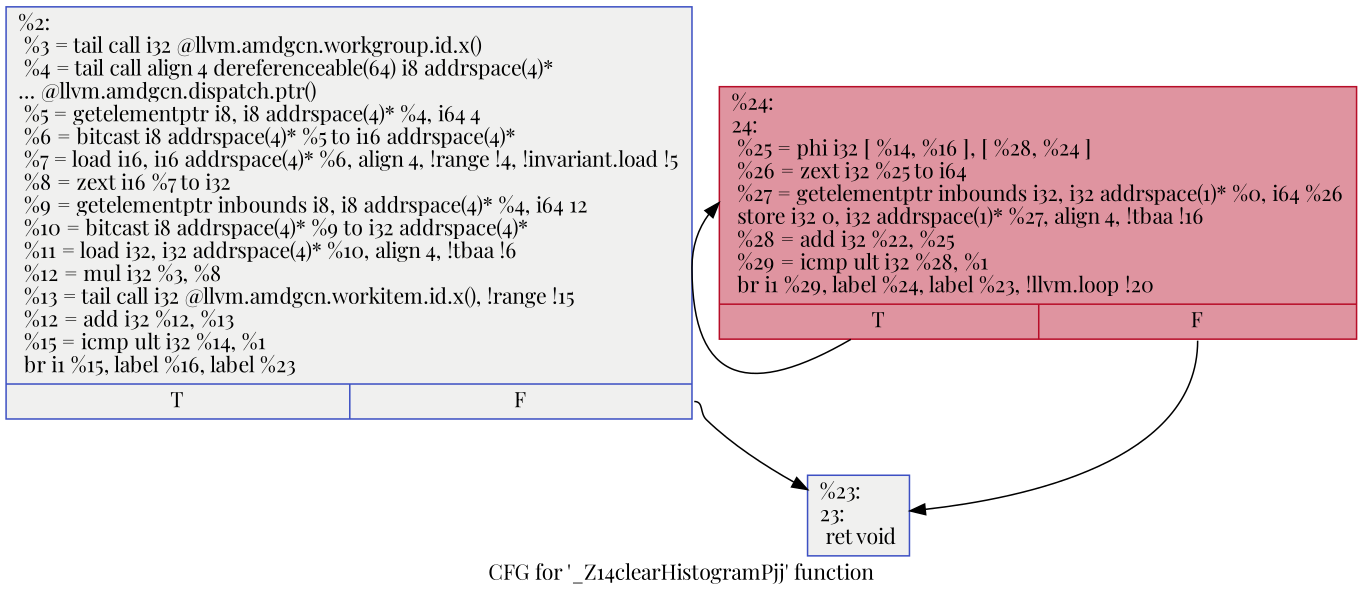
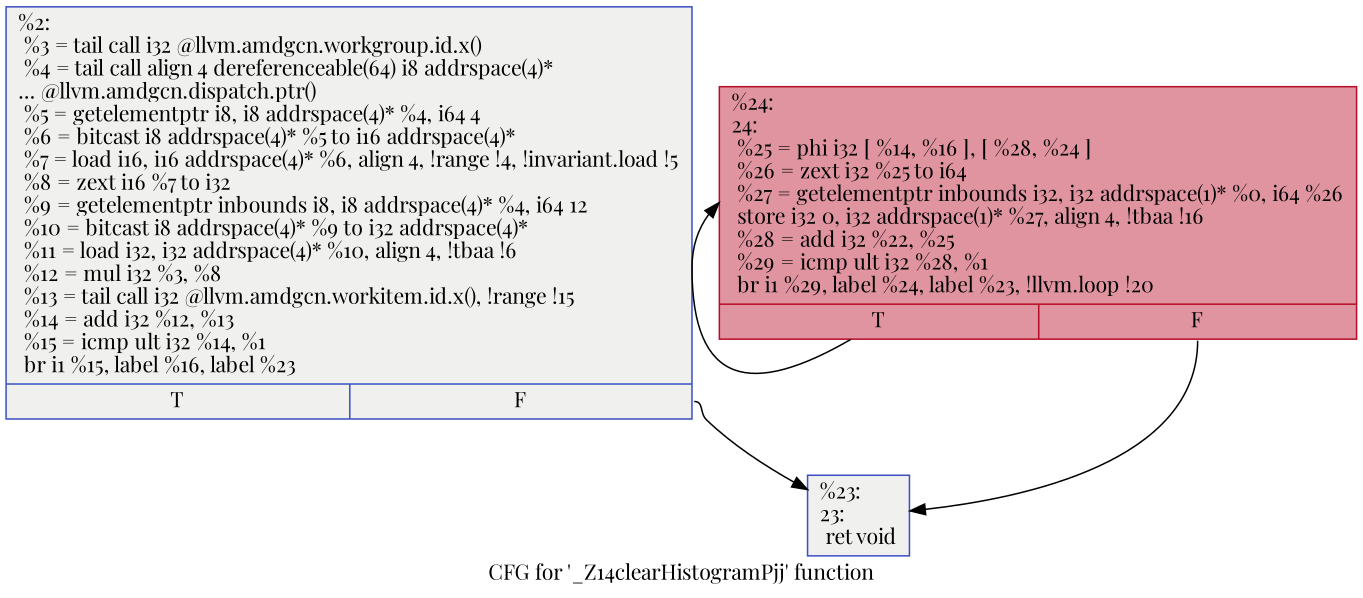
(126, 320) -> (126, 320)
